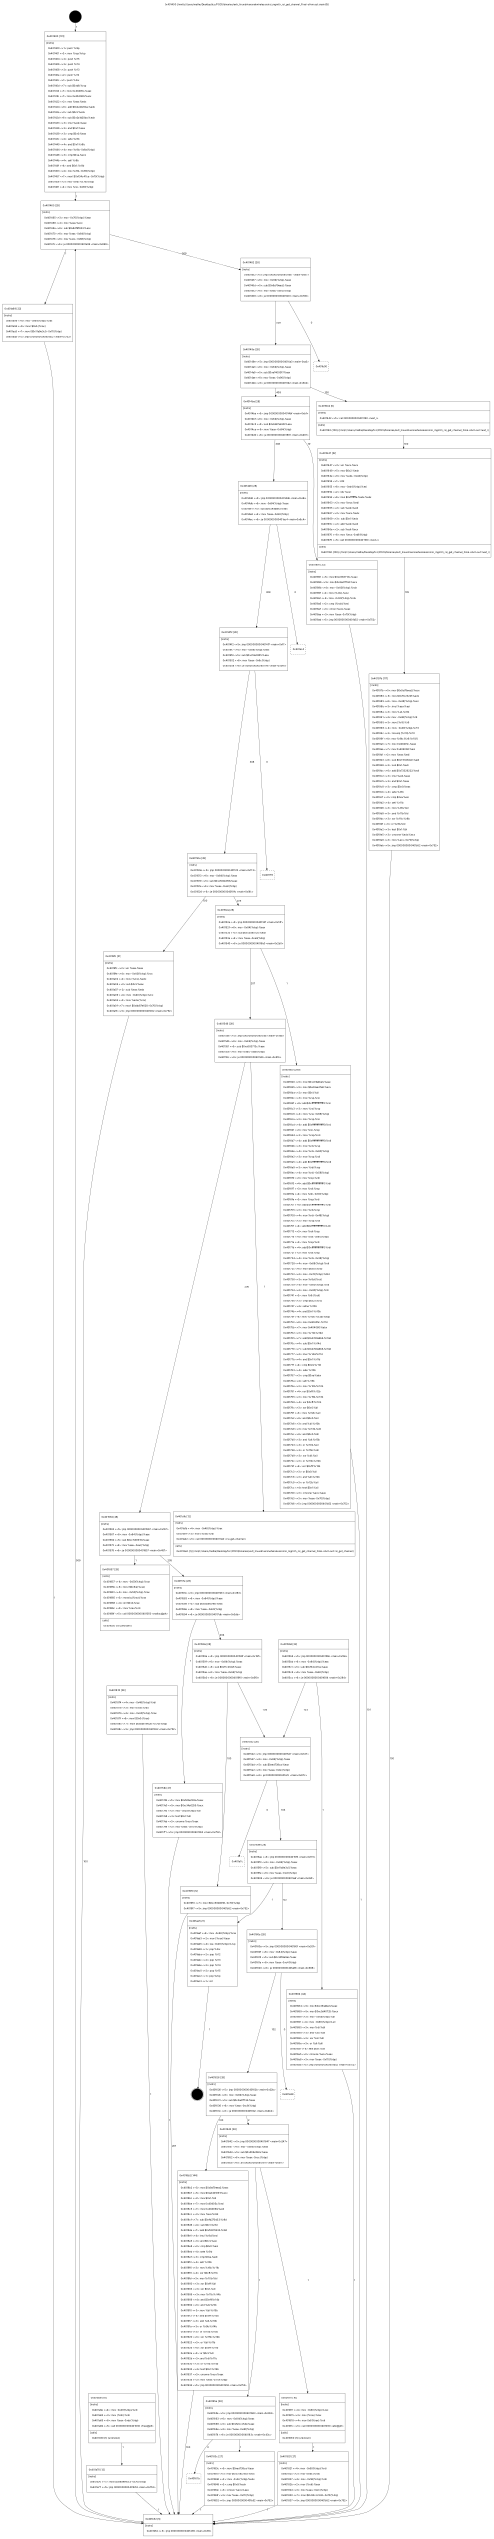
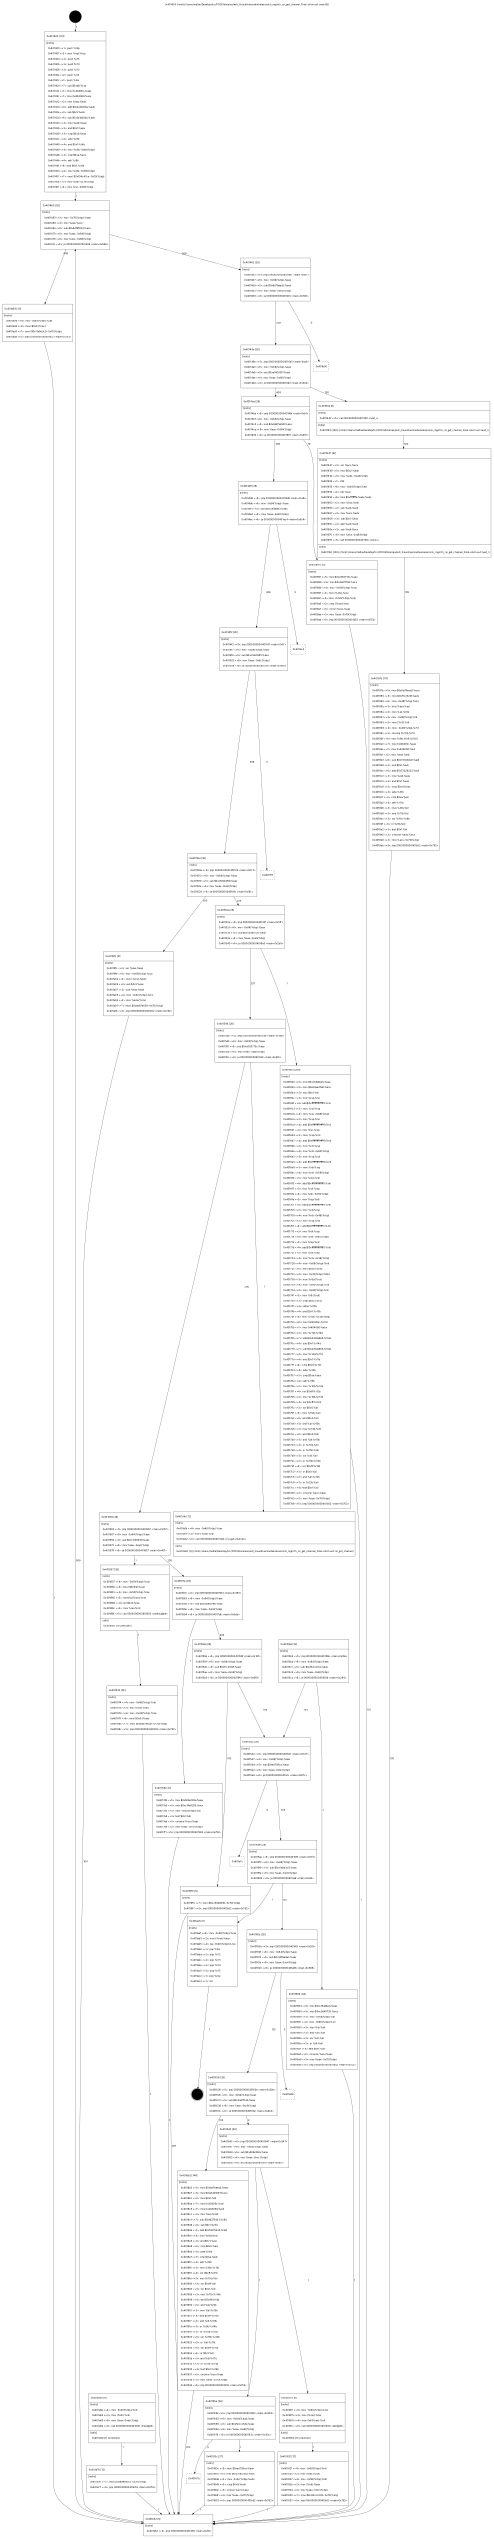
(65, 254) -> (65, 254)
none -> (139, 1657)
